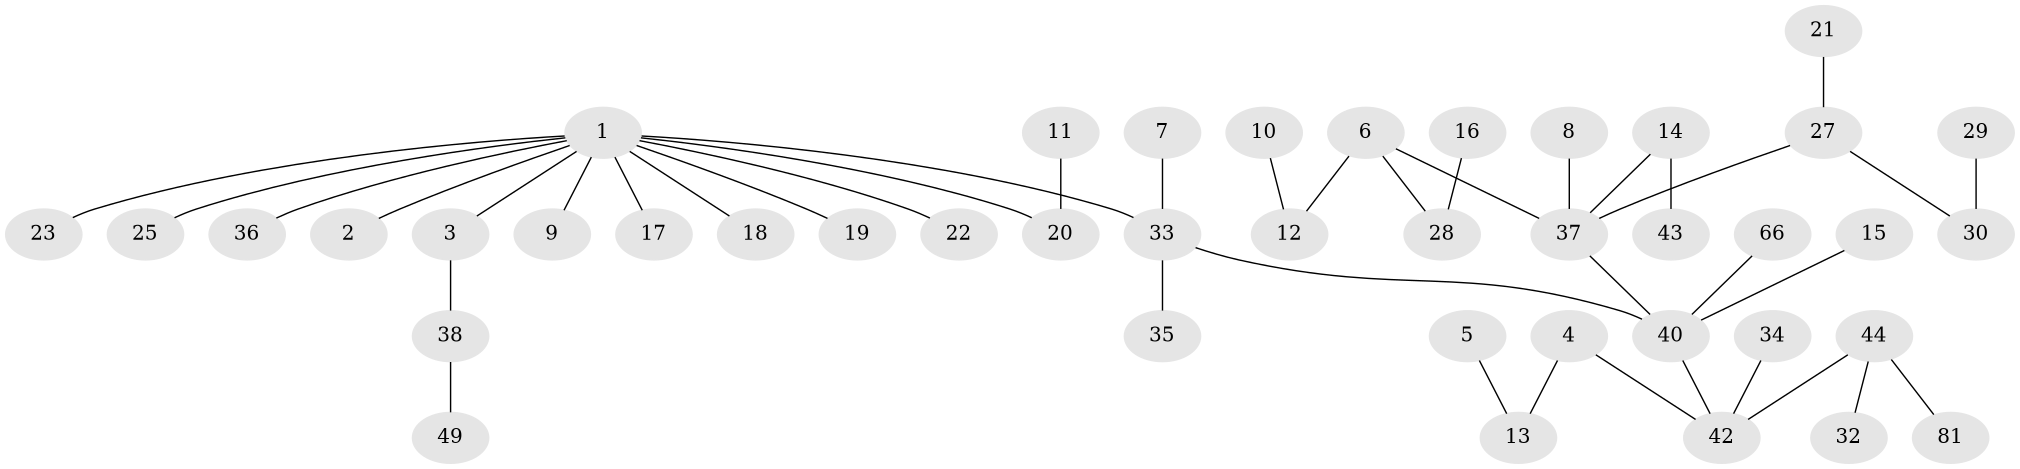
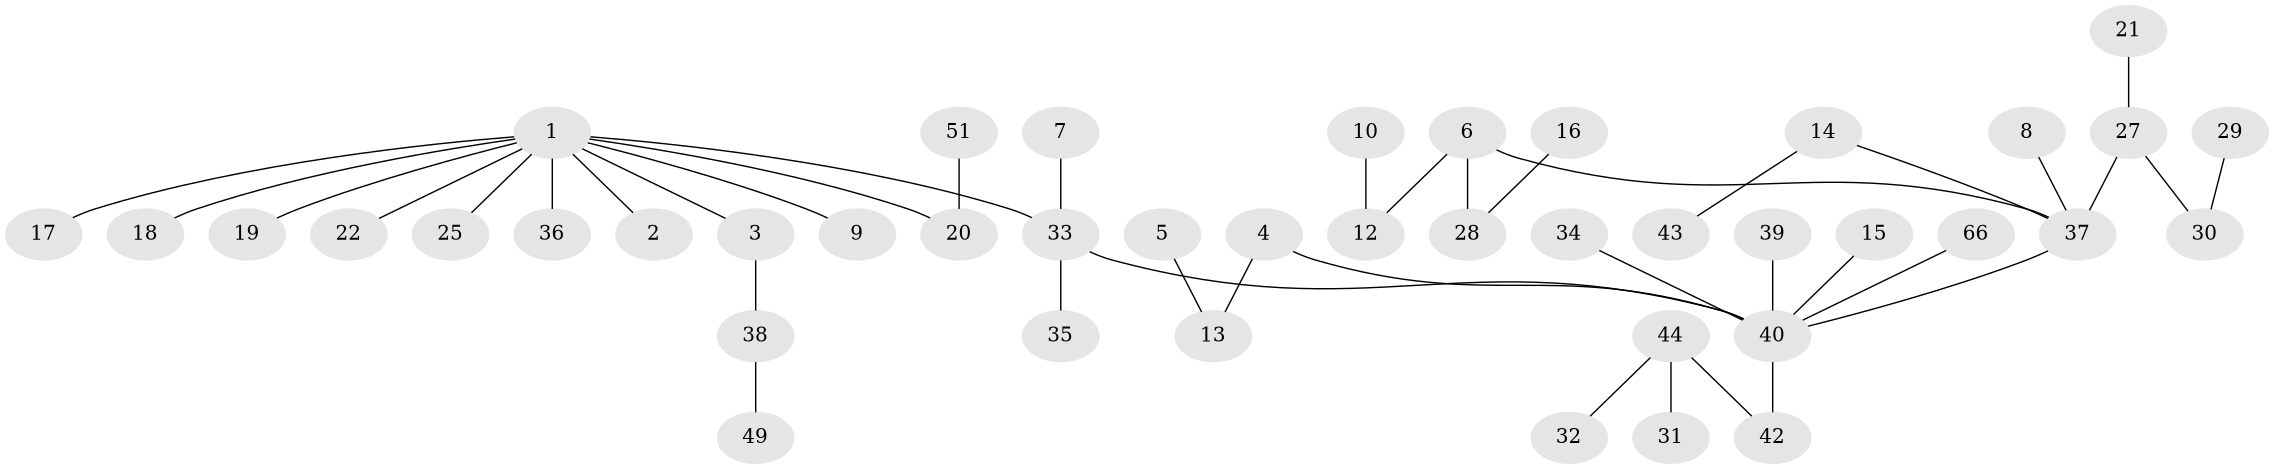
(1061, 133) -> (959, 133)
(44, 234) -> none
none -> (1773, 234)
(1646, 387) -> (1518, 285)
(1747, 387) -> (1671, 285)
(1951, 438) -> (1671, 438)
